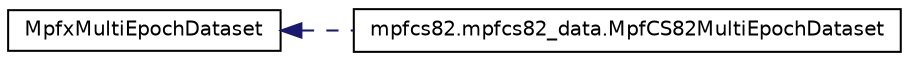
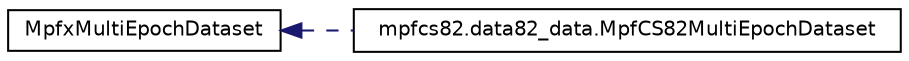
(627, 30) -> (627, 30)
